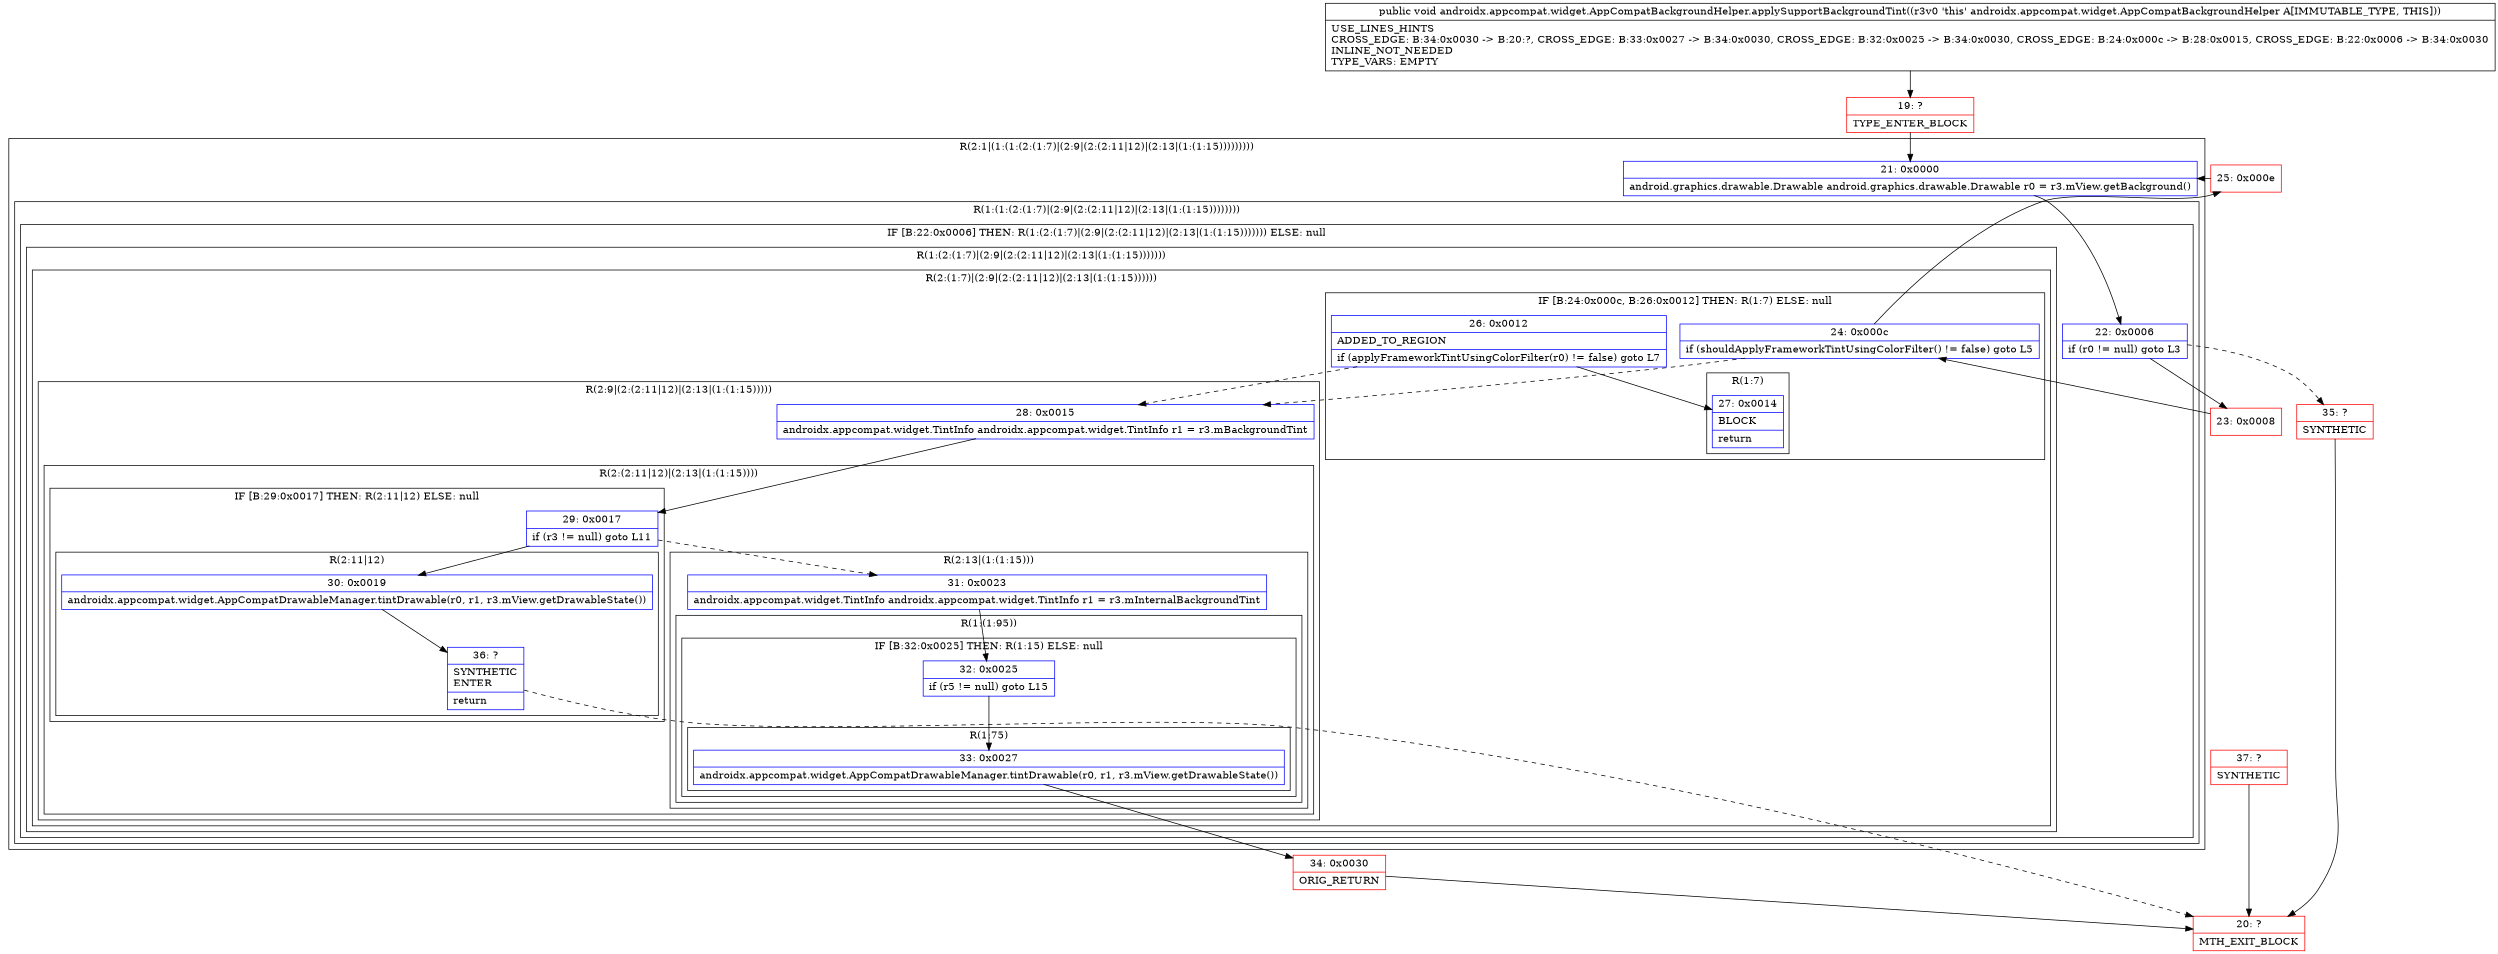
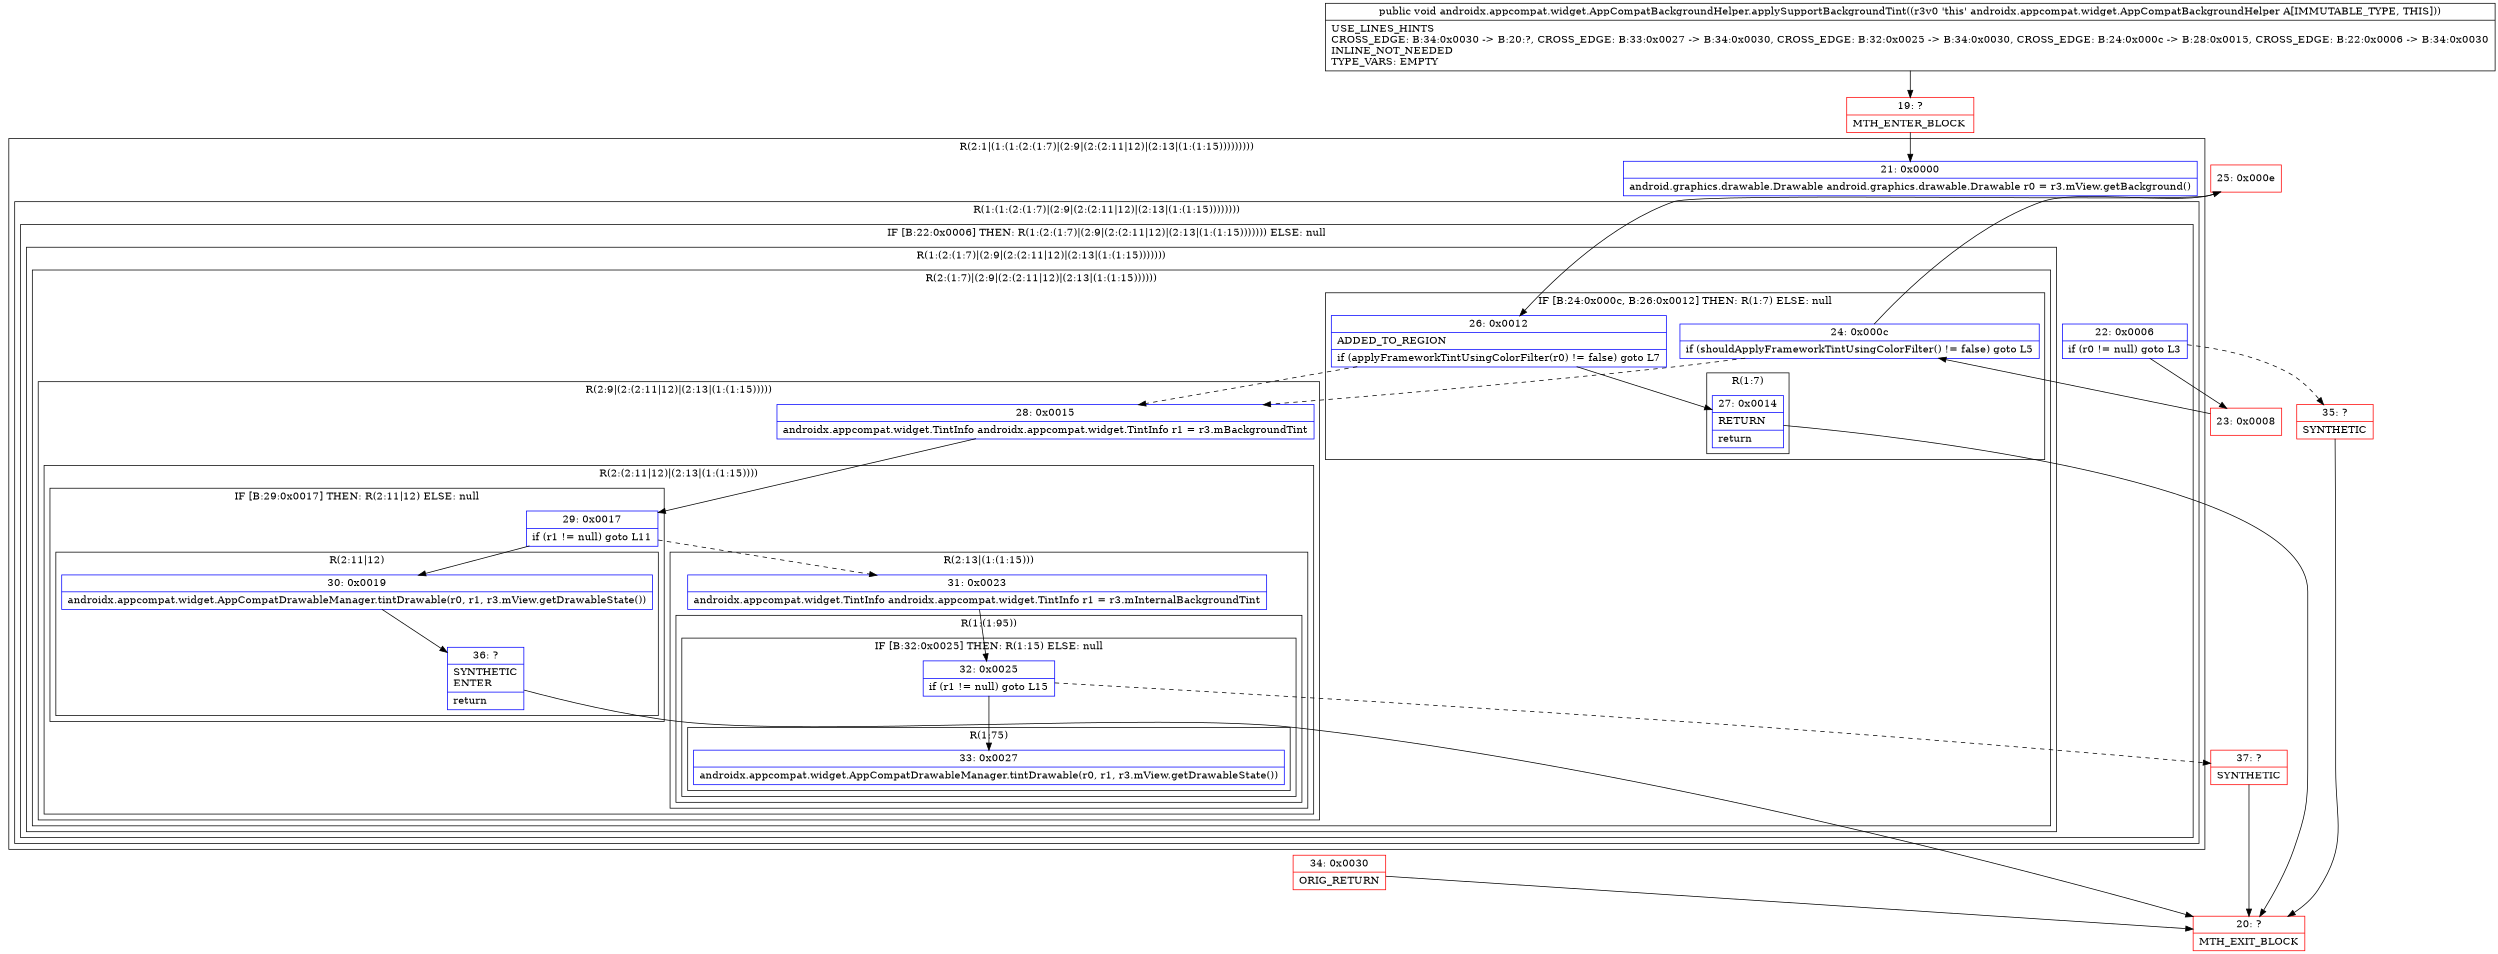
(1910, 123) -> (1909, 123)
(2208, 179) -> (1855, 197)
(2088, 247) -> none
(1737, 421) -> (1742, 421)
none -> (2223, 513)
(592, 537) -> (592, 537)
(989, 687) -> (989, 687)
none -> (1629, 718)
(1363, 737) -> (1363, 737)
(1165, 820) -> none
